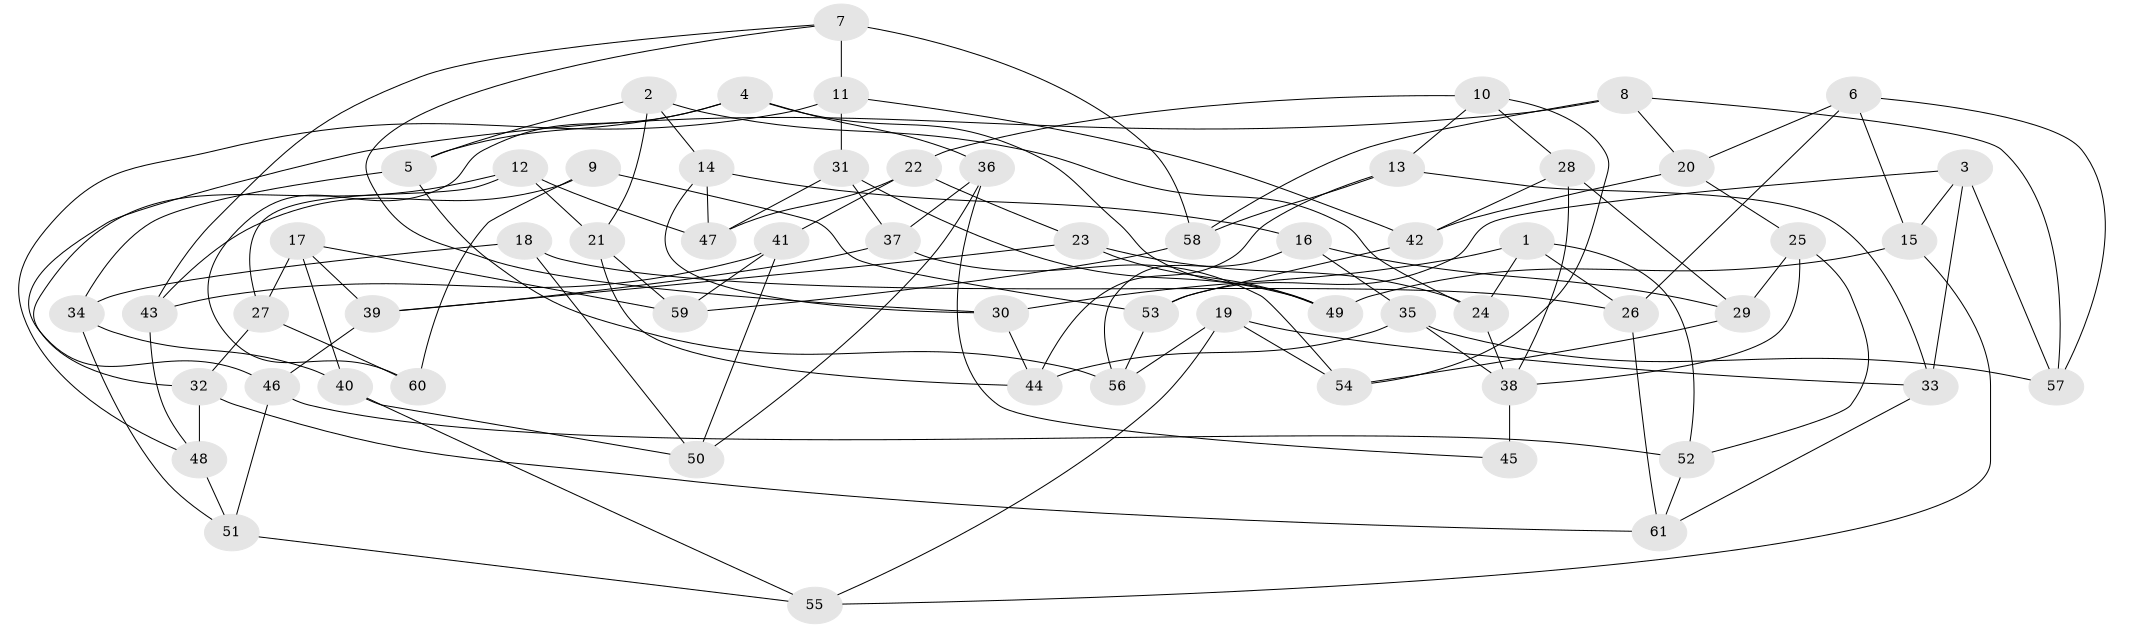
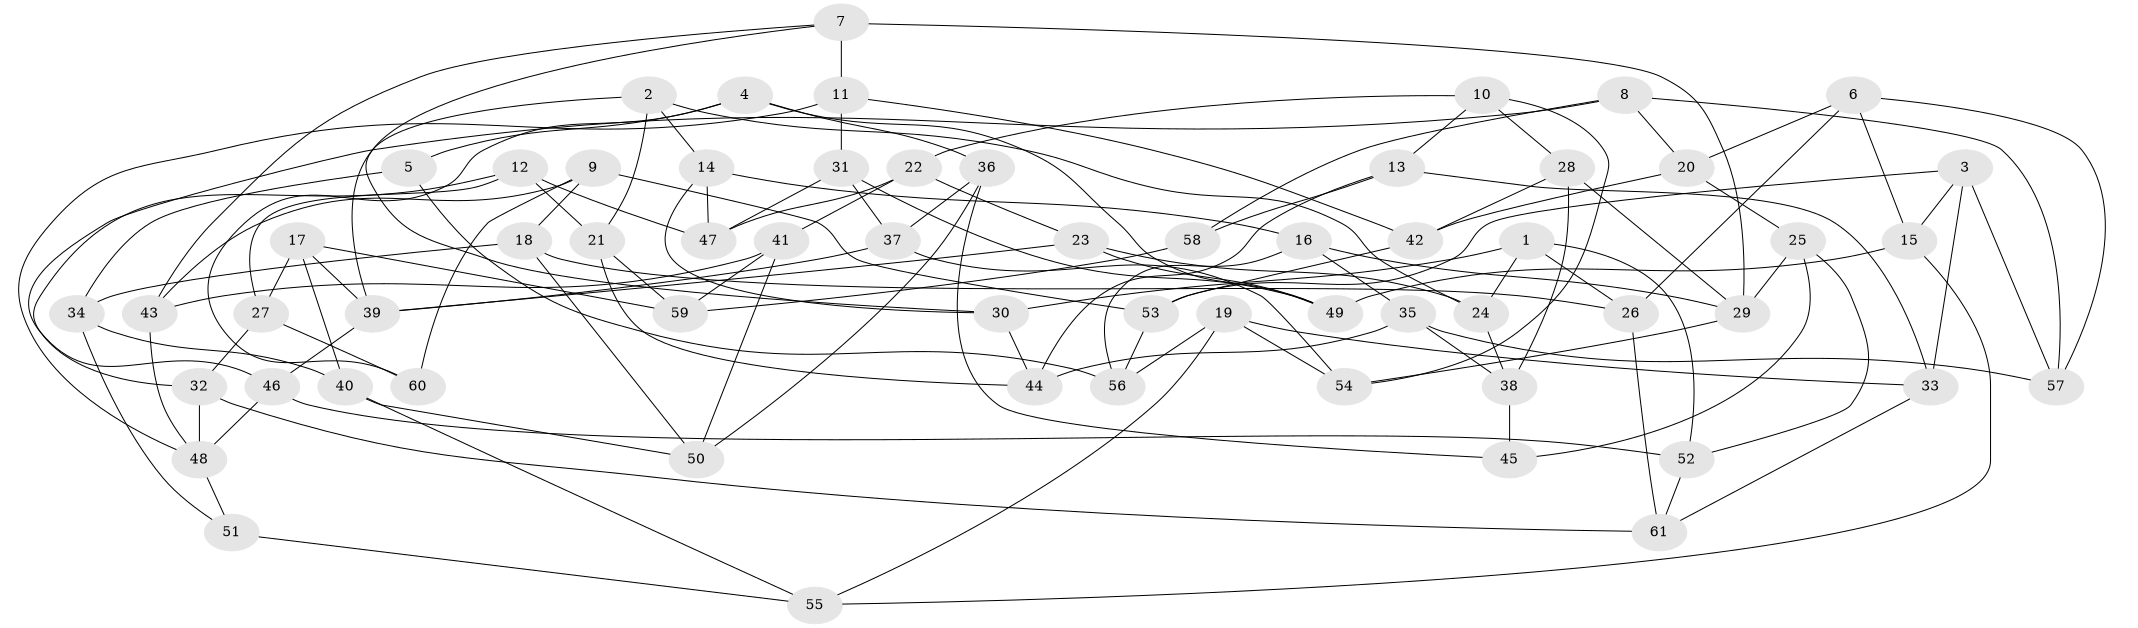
(1056, 86) -> (1389, 43)
(546, 121) -> (449, 117)
none -> (564, 199)
(1739, 352) -> (1716, 405)
(252, 460) -> (236, 423)
